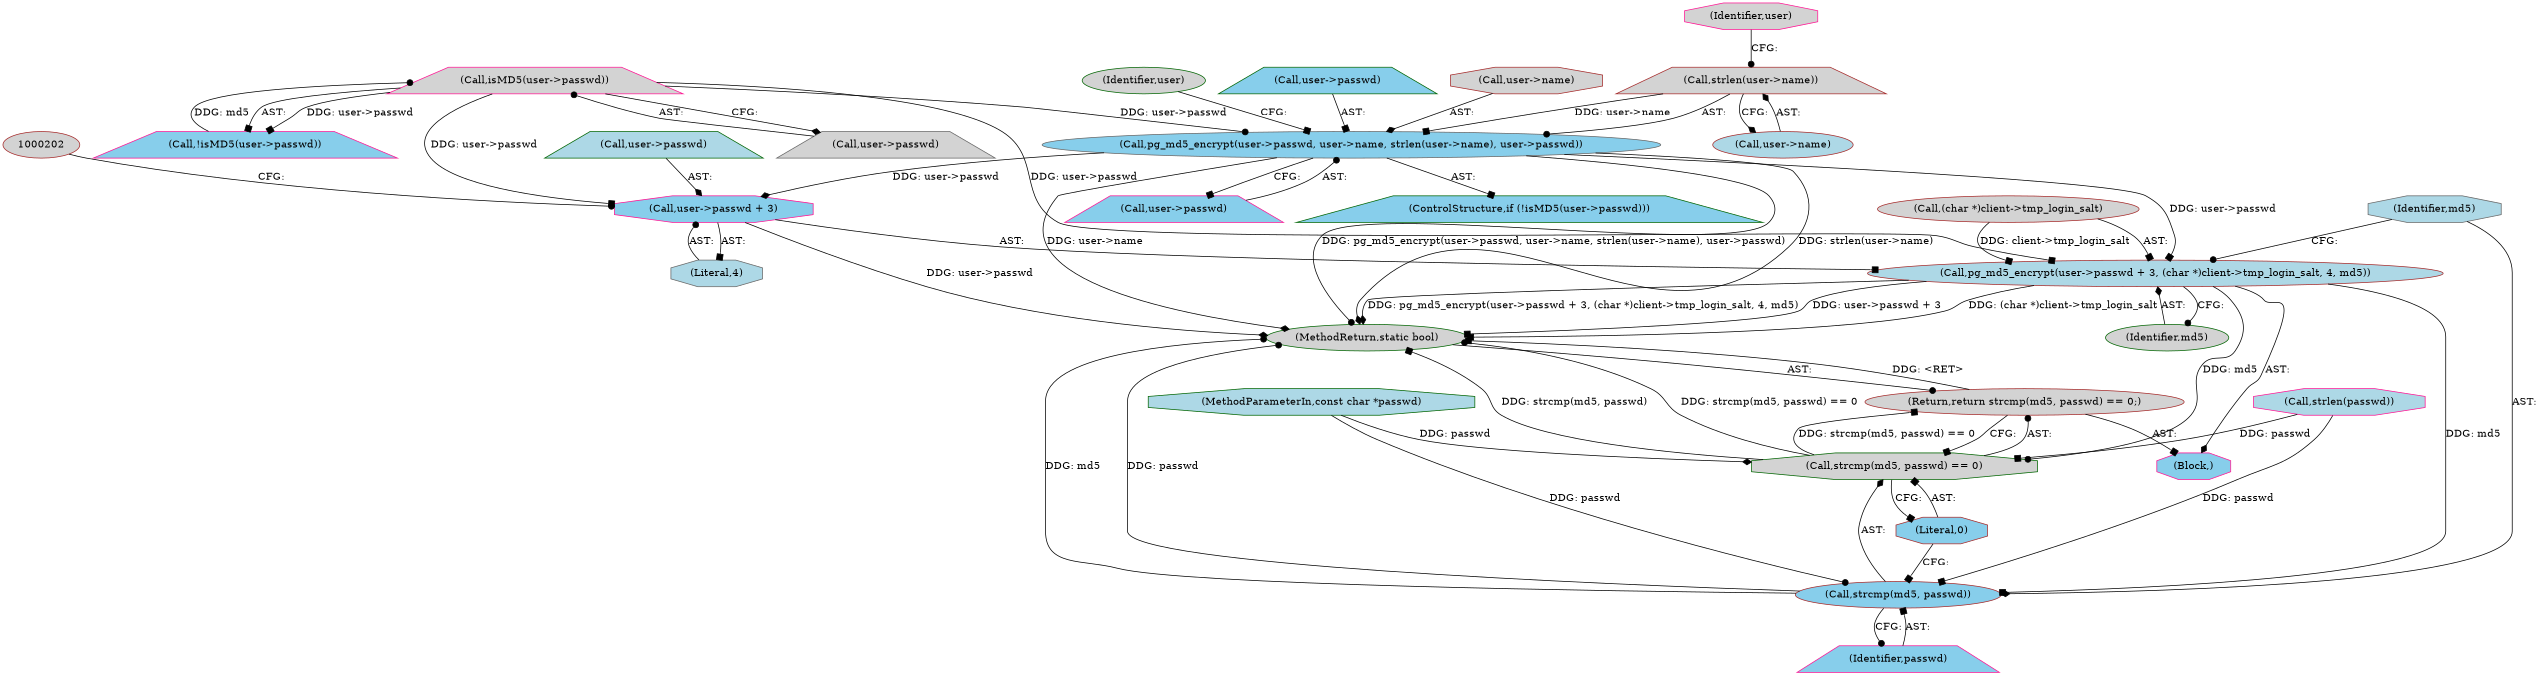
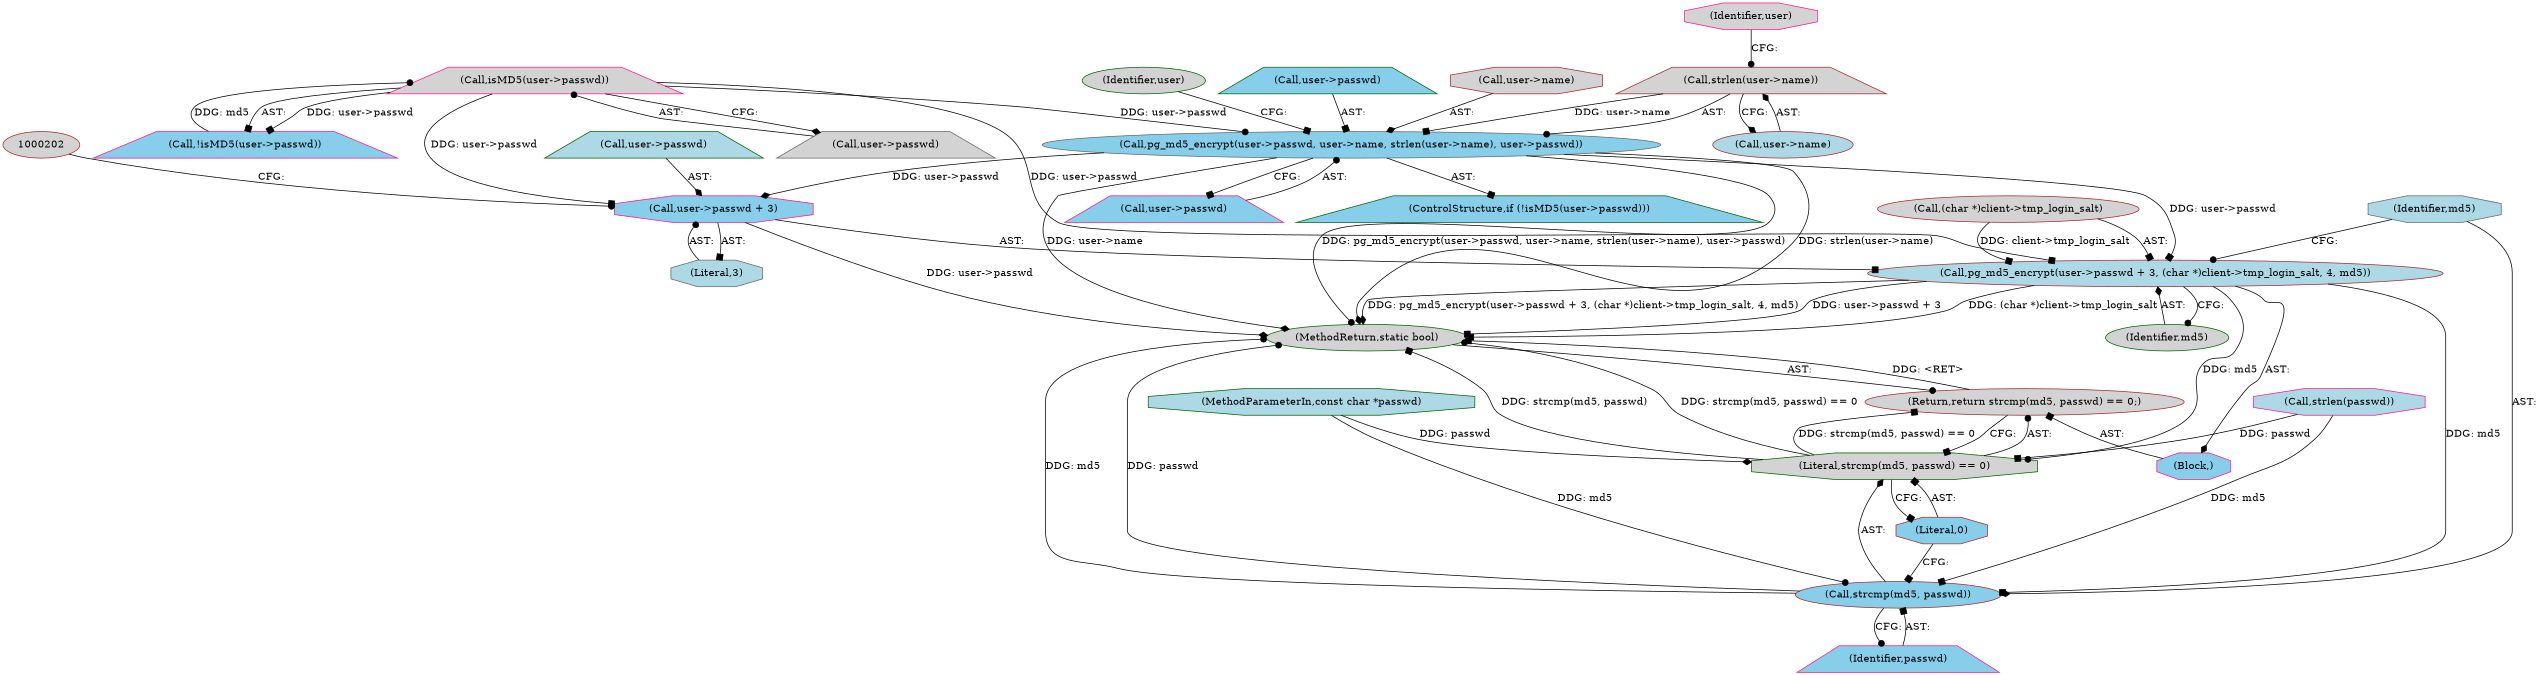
(717, 273) -> (717, 273)
(2129, 428) -> (2107, 442)
(1895, 466) -> (1895, 466)
(1585, 498) -> (1585, 498)
(2238, 498) -> (2238, 498)
